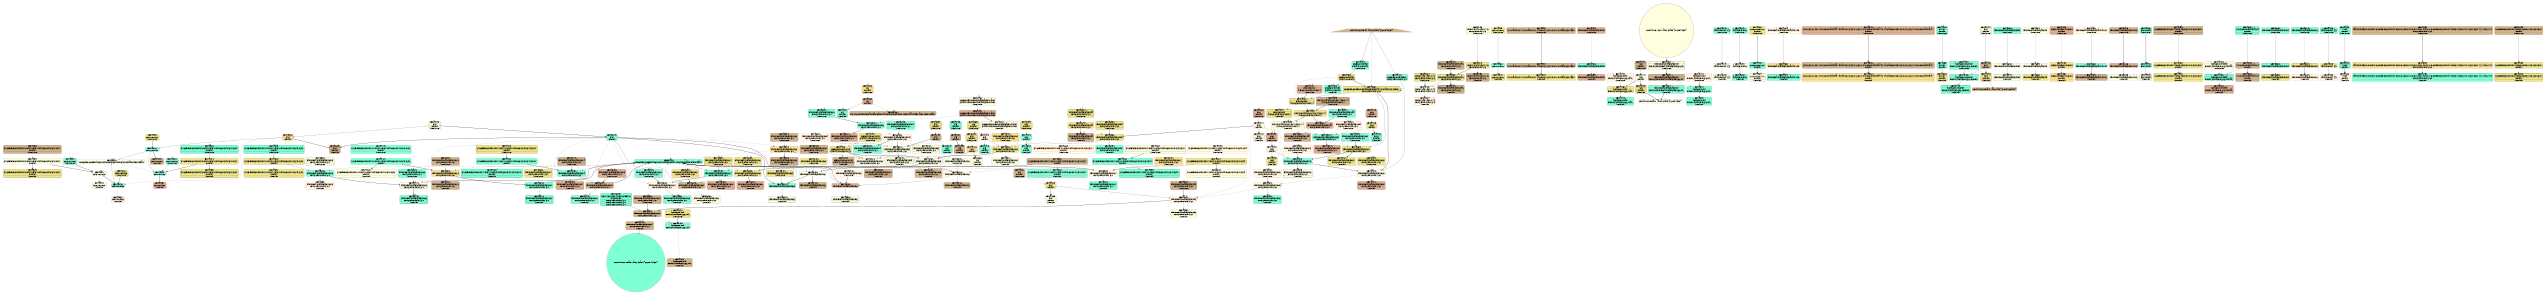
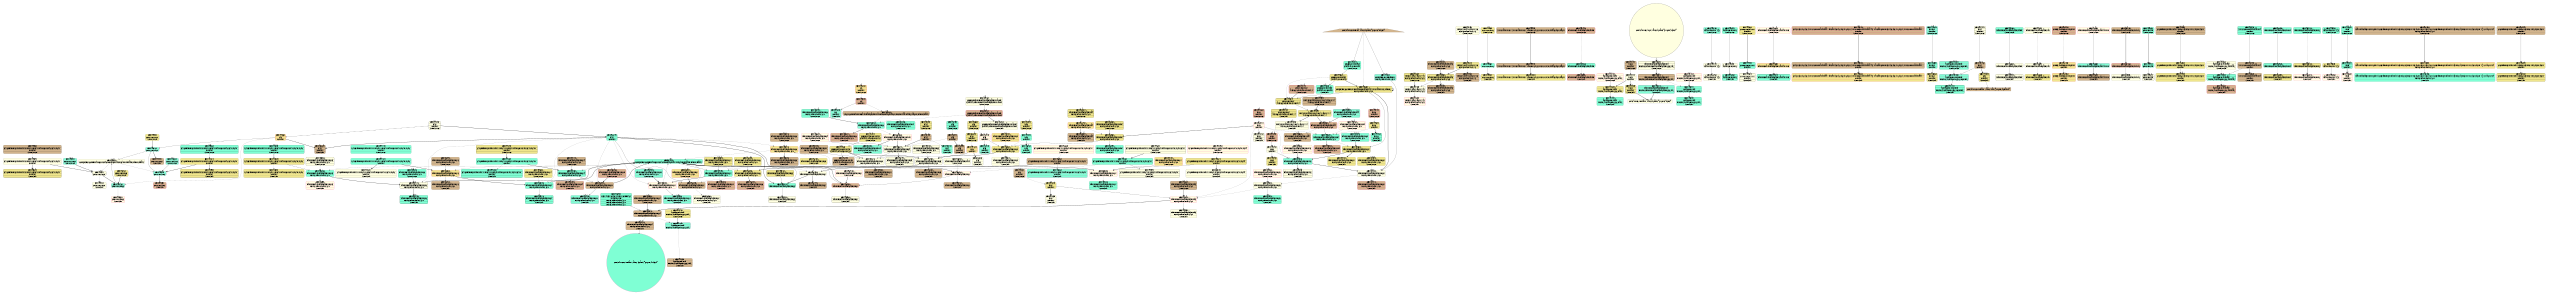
(957, 161) -> (957, 161)
(1149, 173) -> (1149, 173)
